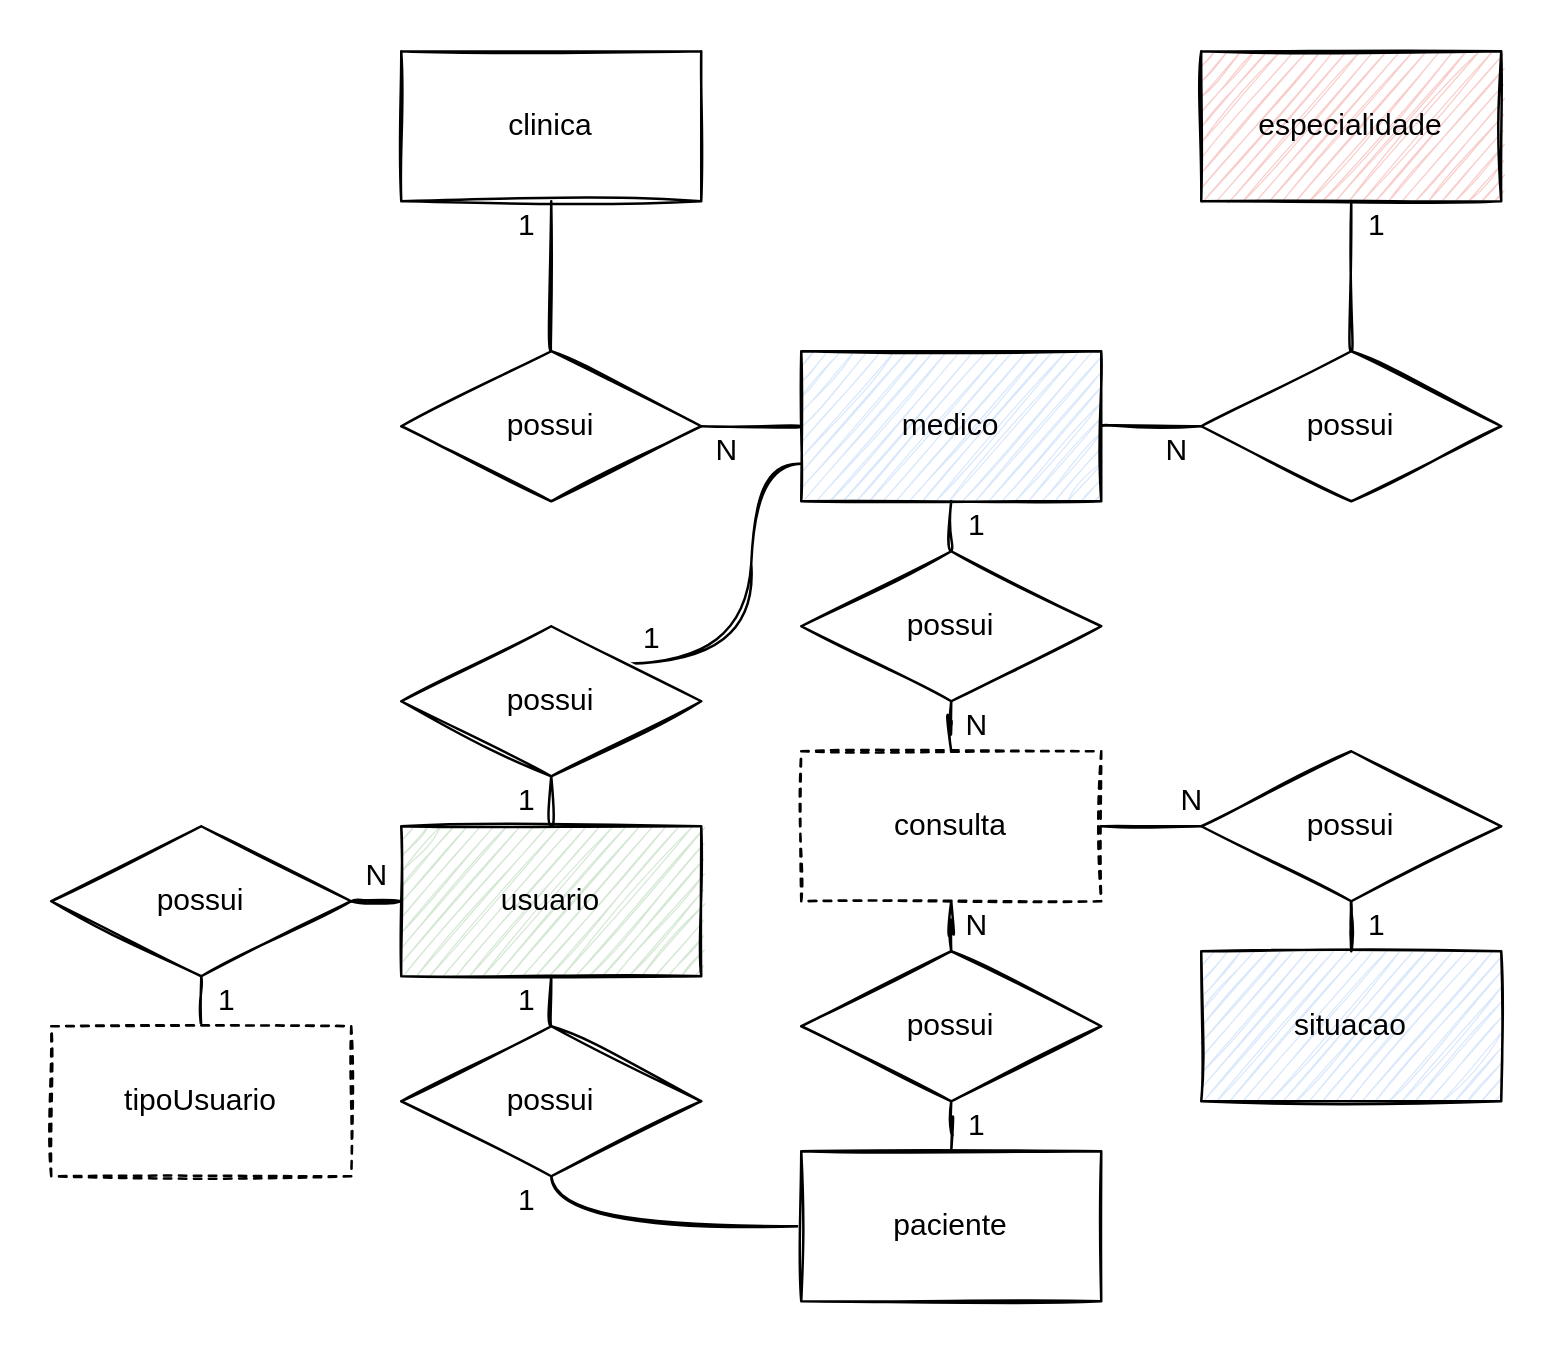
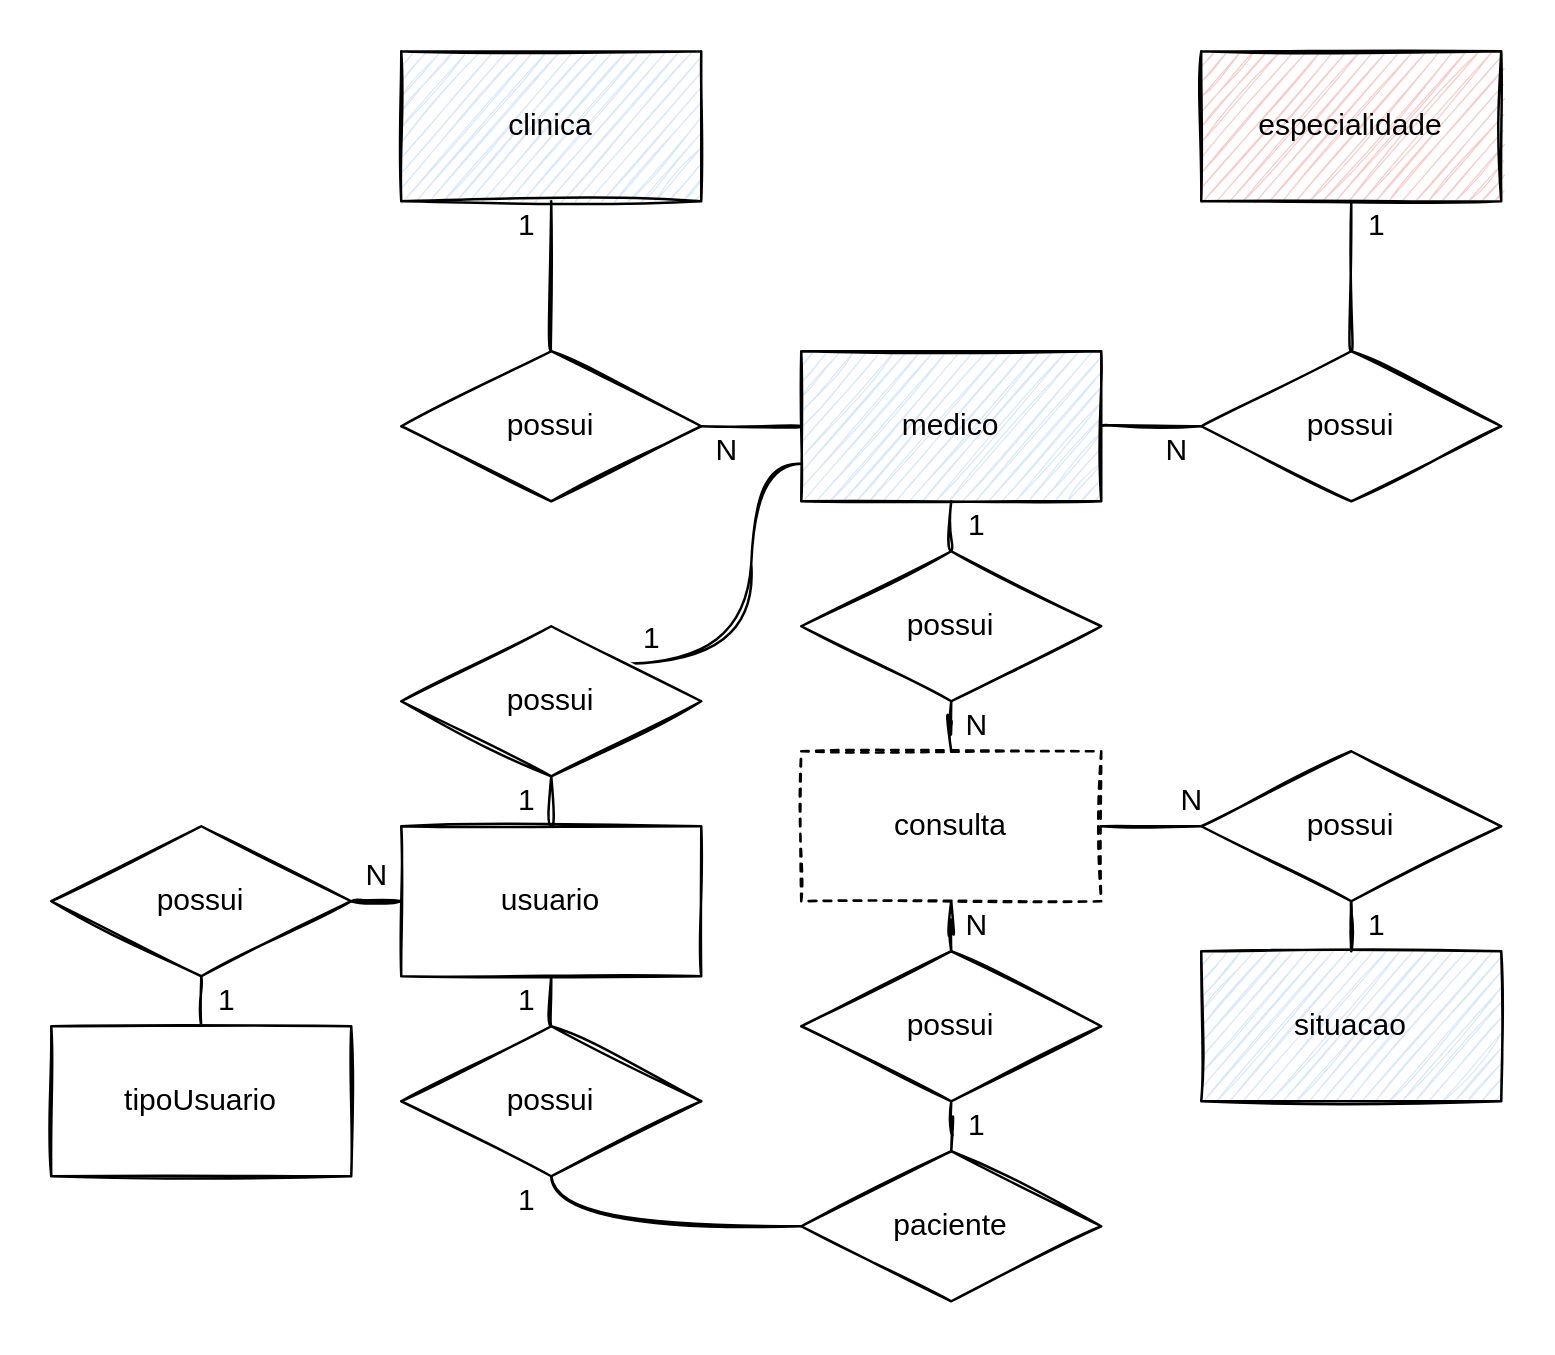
(551, 126) -> (551, 126)
(551, 901) -> (551, 901)
(201, 1101) -> (201, 1101)
(951, 1226) -> (951, 1226)
